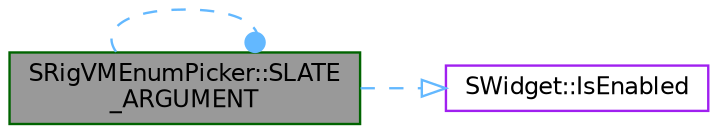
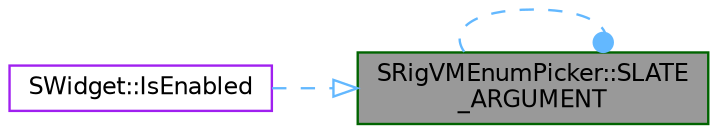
(391, 88) -> (303, 88)
